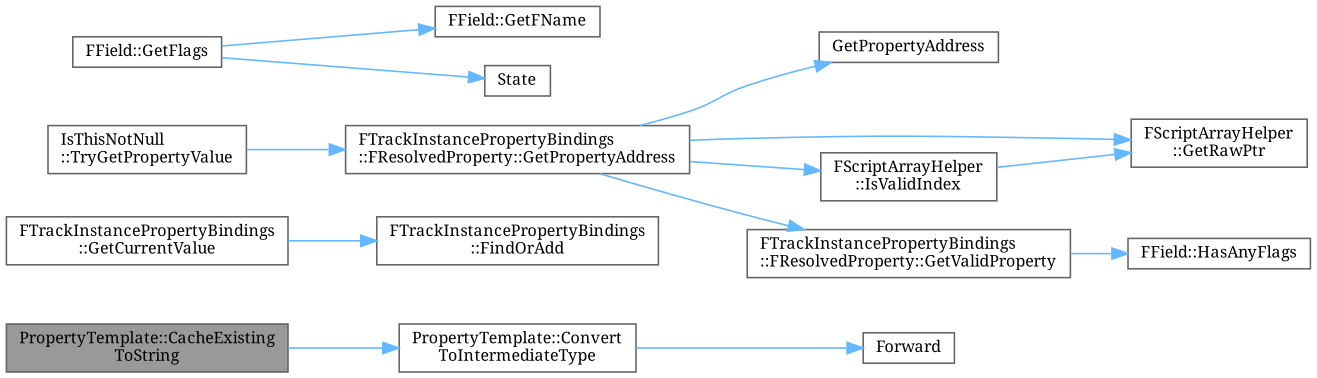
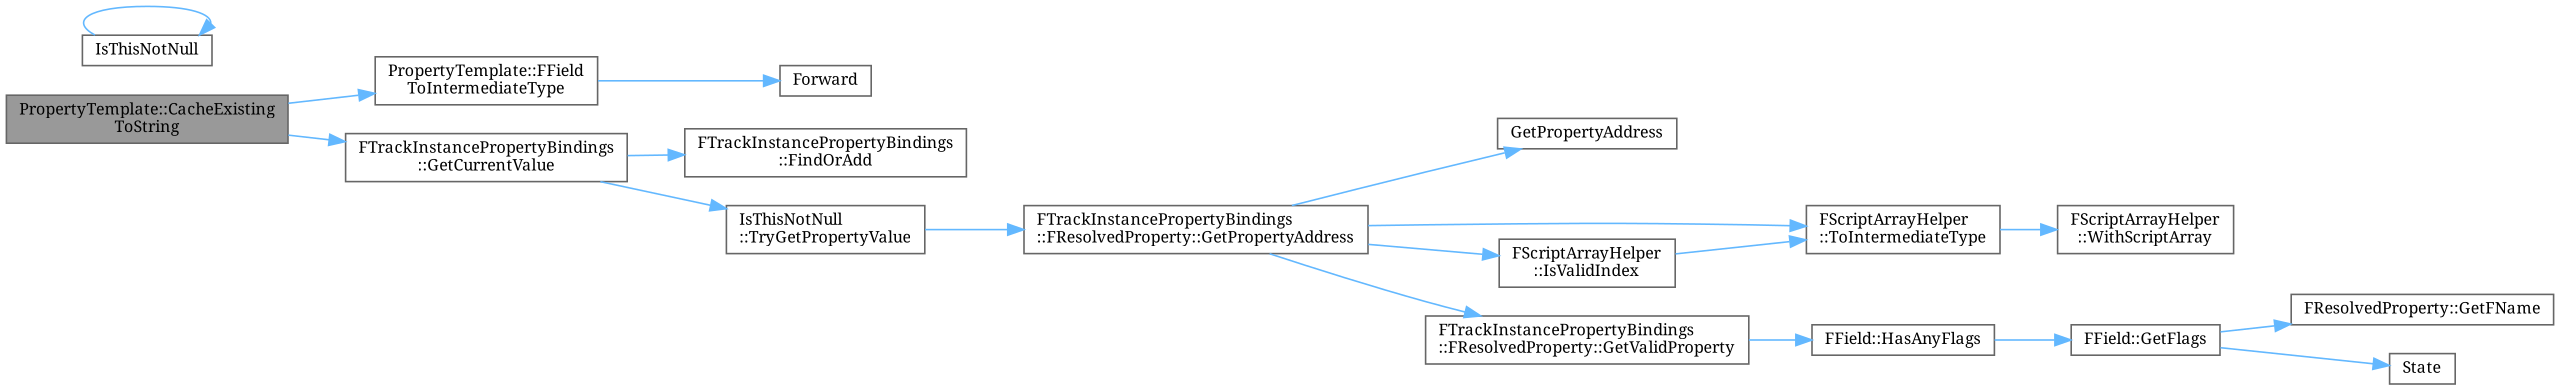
(518, 22) -> (2422, 310)
none -> (147, 50)
none -> (309, 137)
(1219, 143) -> (1903, 230)
none -> (655, 193)
none -> (2146, 230)
none -> (2025, 340)
(518, 348) -> (486, 81)
